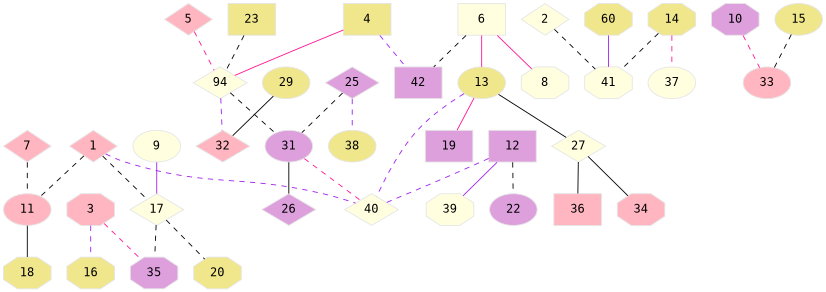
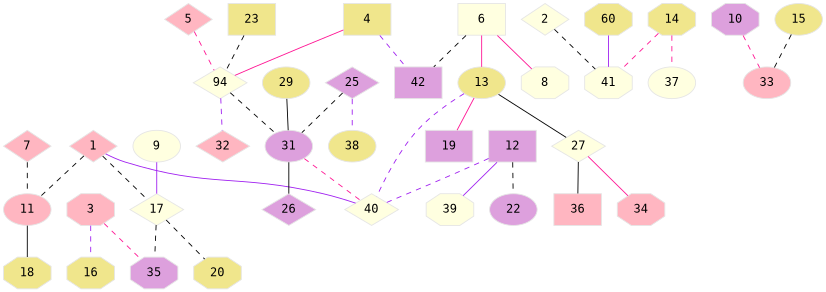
(640, 51) -> (640, 51)
(250, 119) -> (288, 115)
(608, 176) -> (608, 176)
(230, 181) -> (230, 181)
